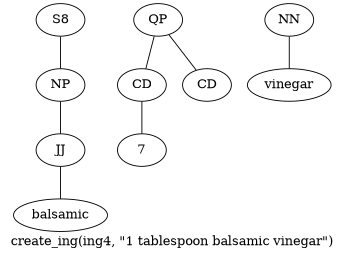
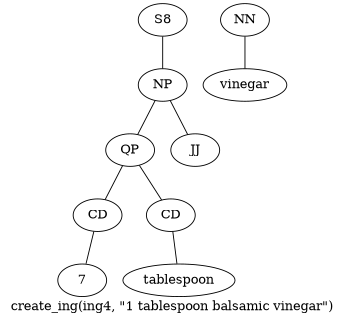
none -> (146, 118)
(61, 215) -> none
none -> (179, 280)
